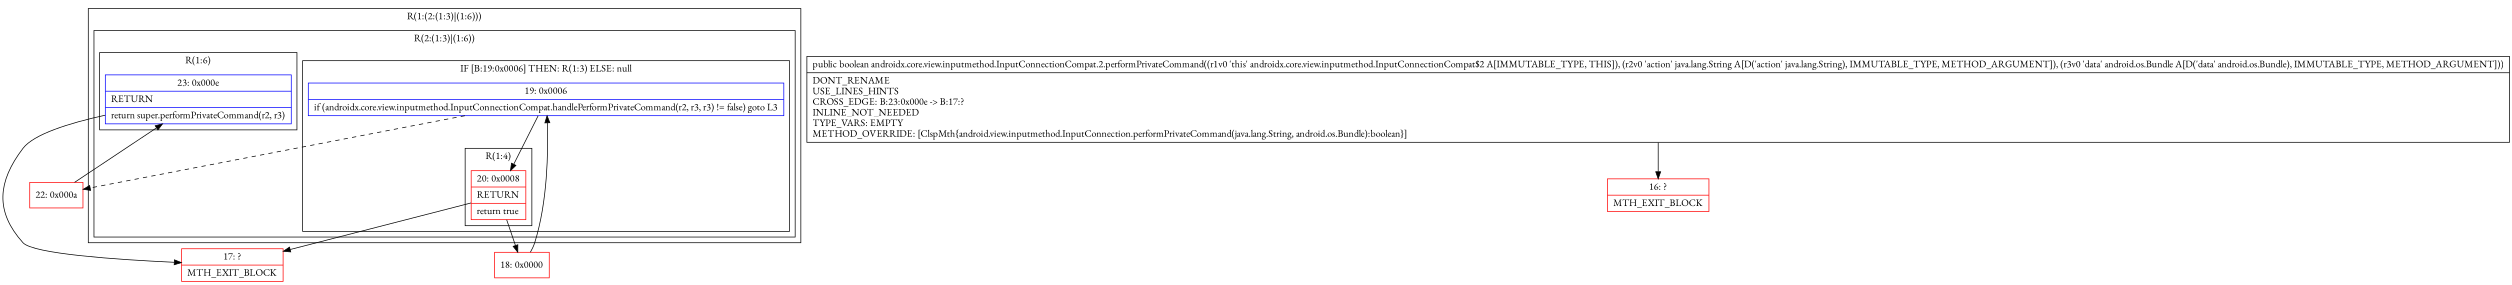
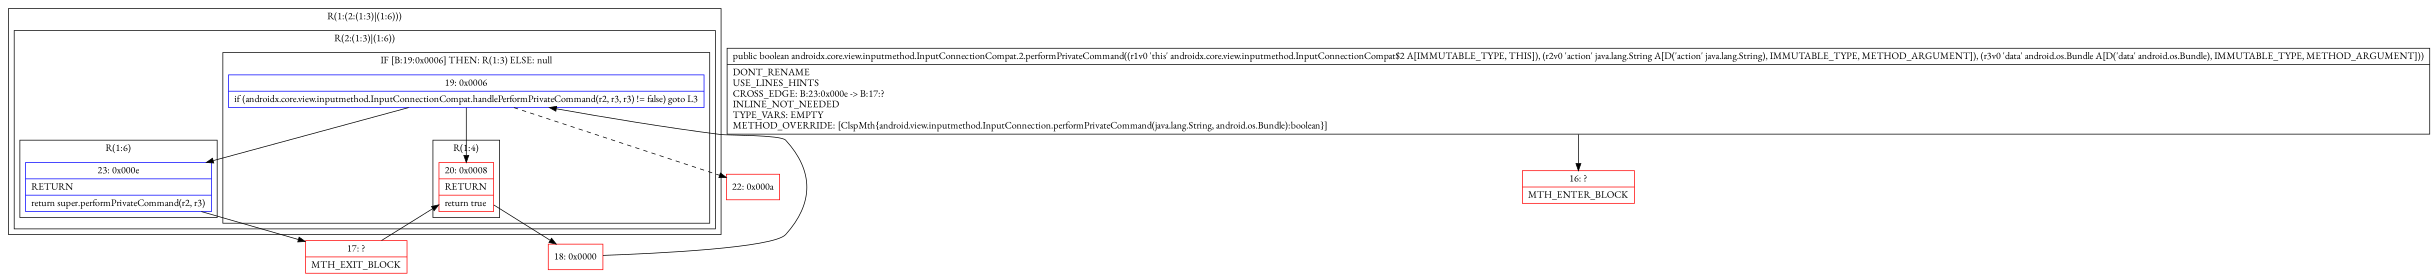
(116, 155) -> (311, 134)
(1658, 203) -> (1578, 195)
(381, 226) -> (417, 218)
